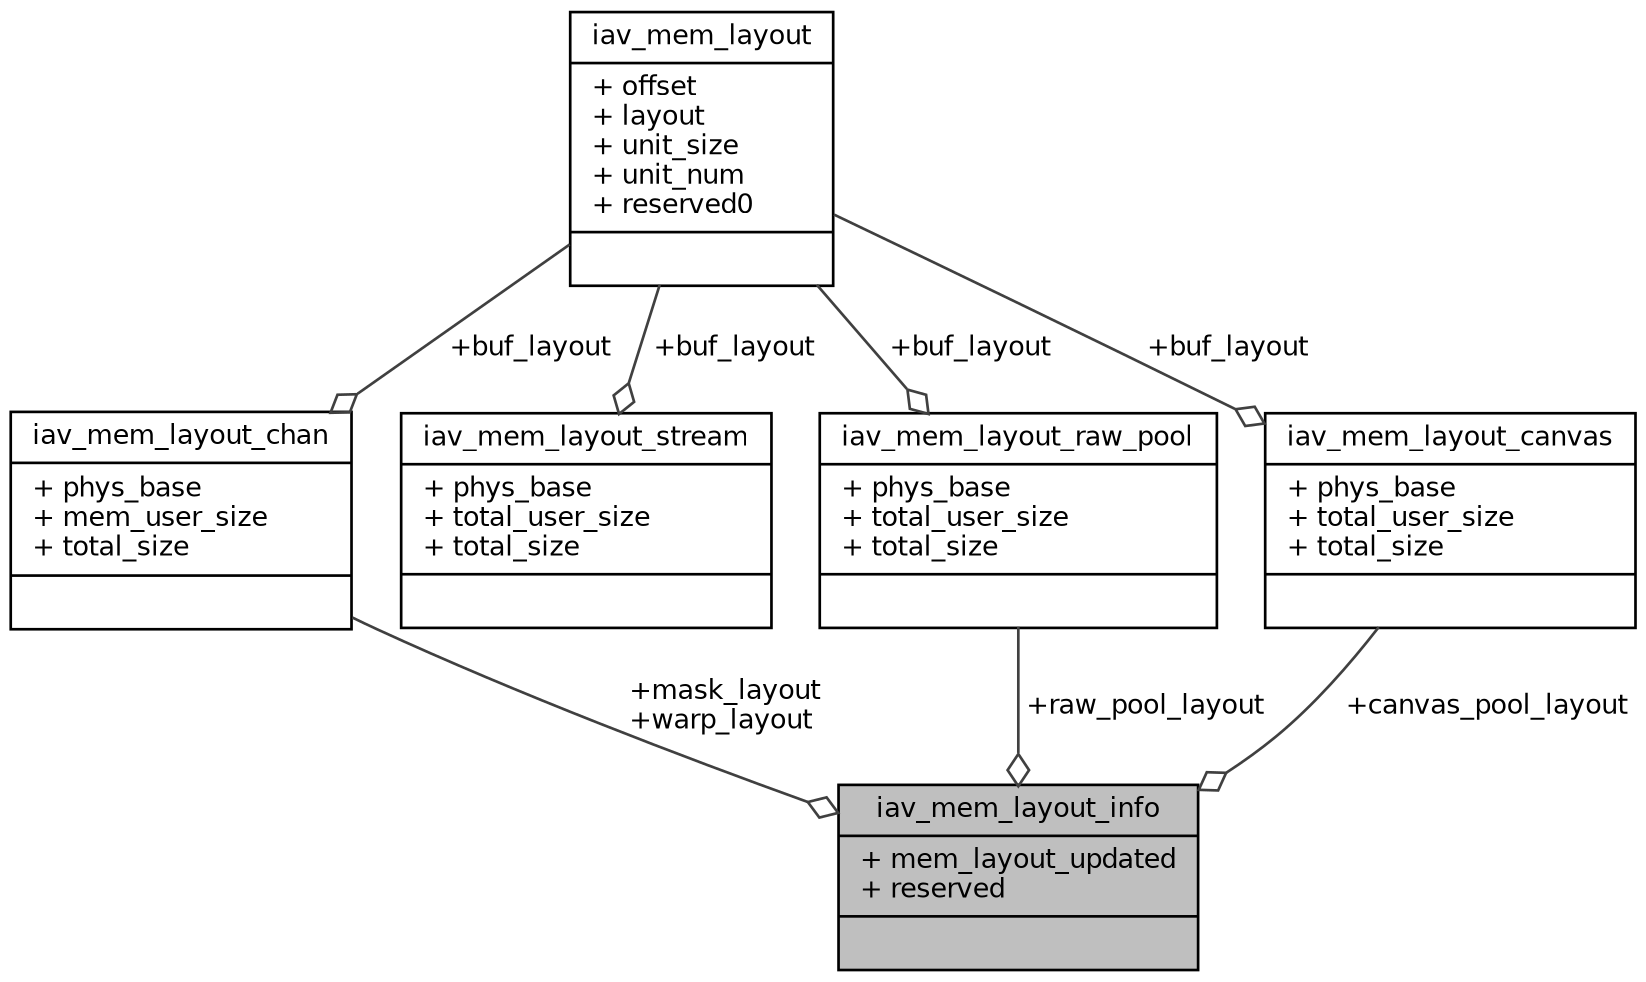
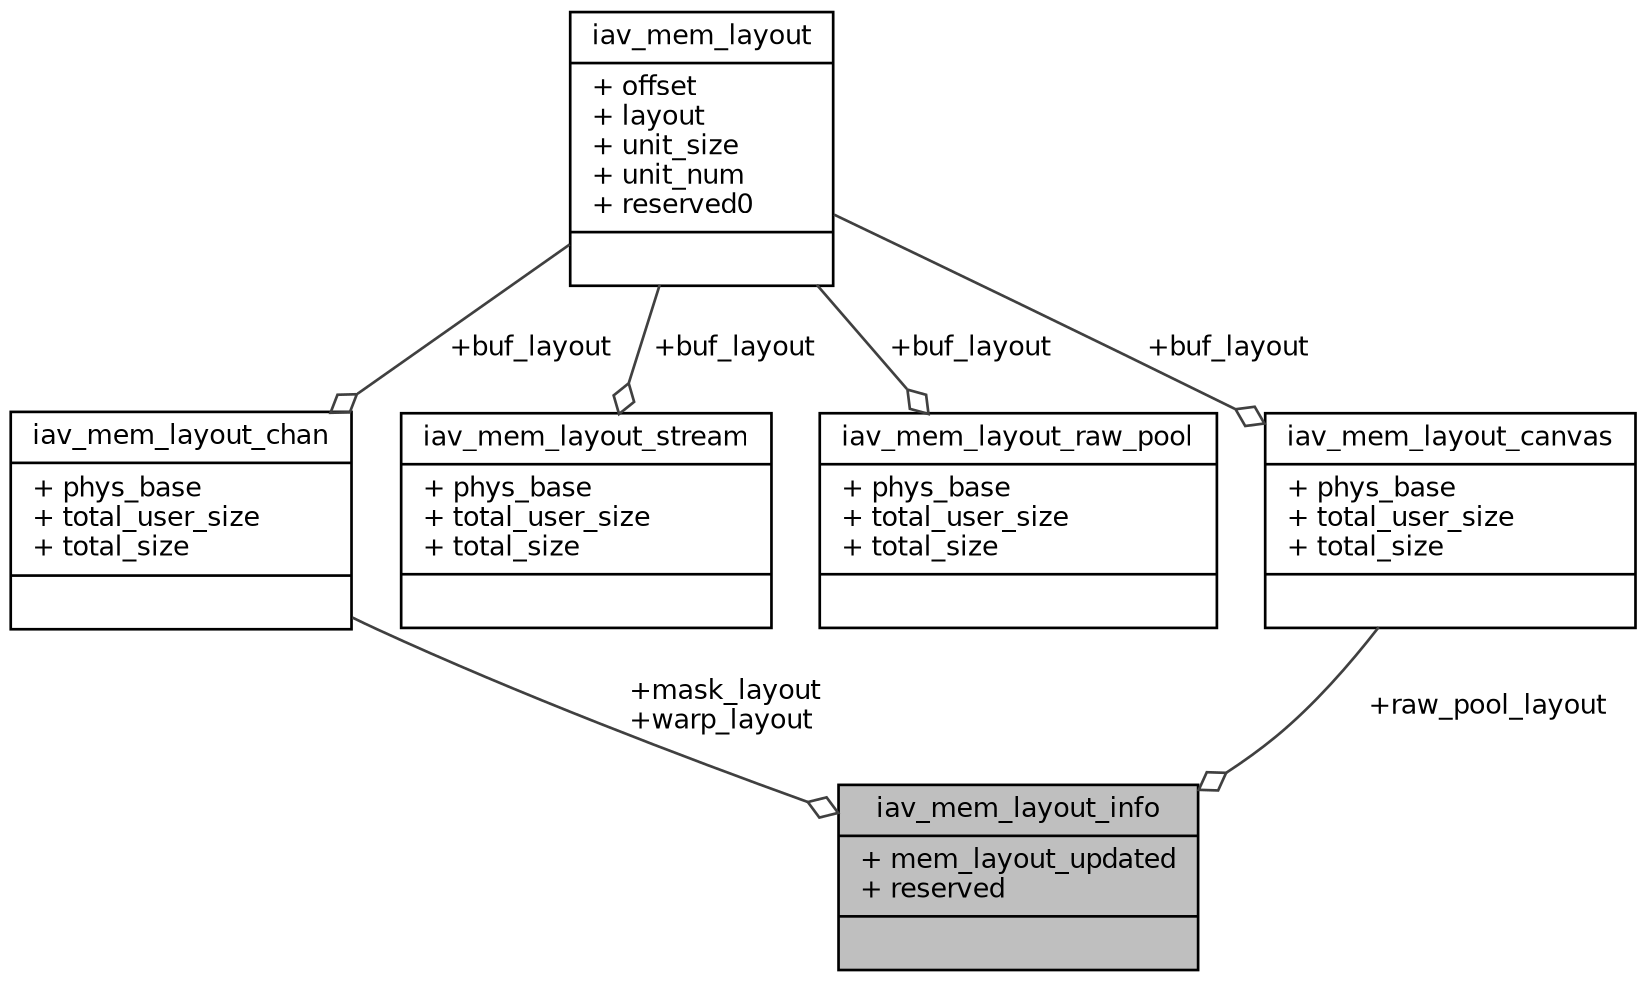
(150, 518) -> (146, 518)
(1018, 690) -> none
(1484, 707) -> (1484, 707)
